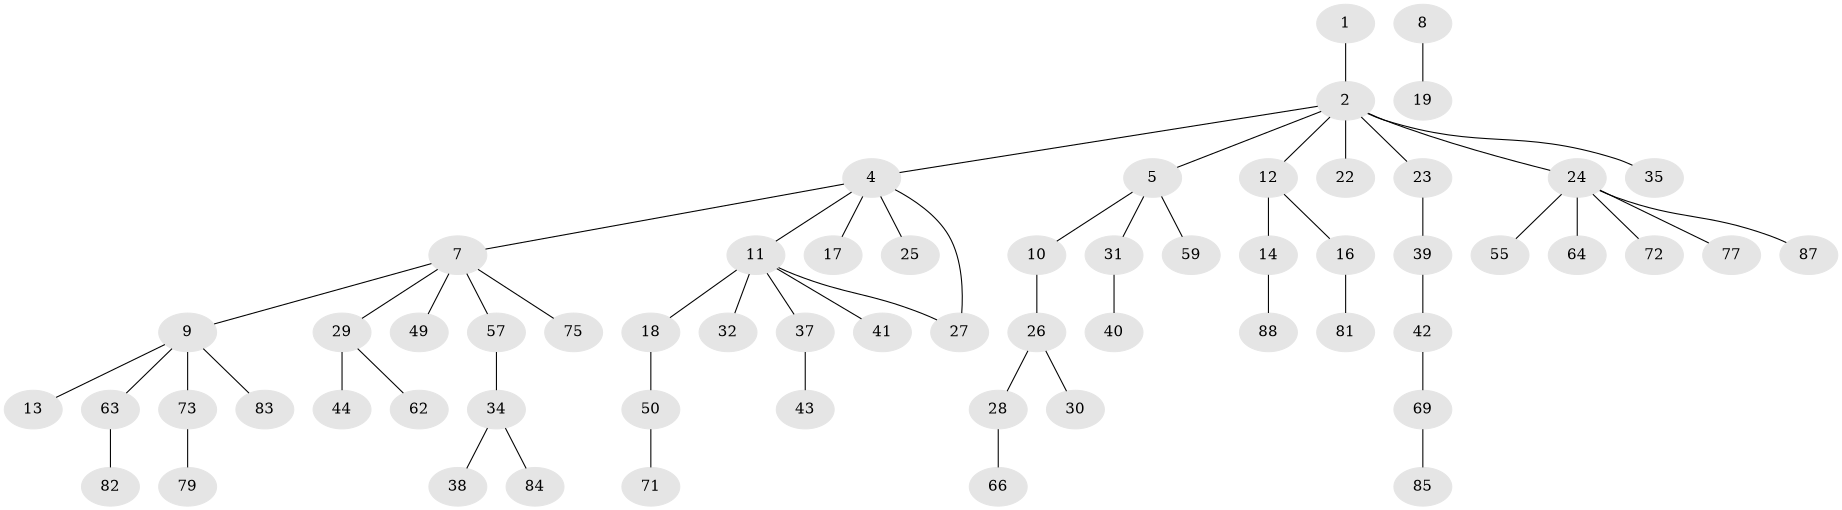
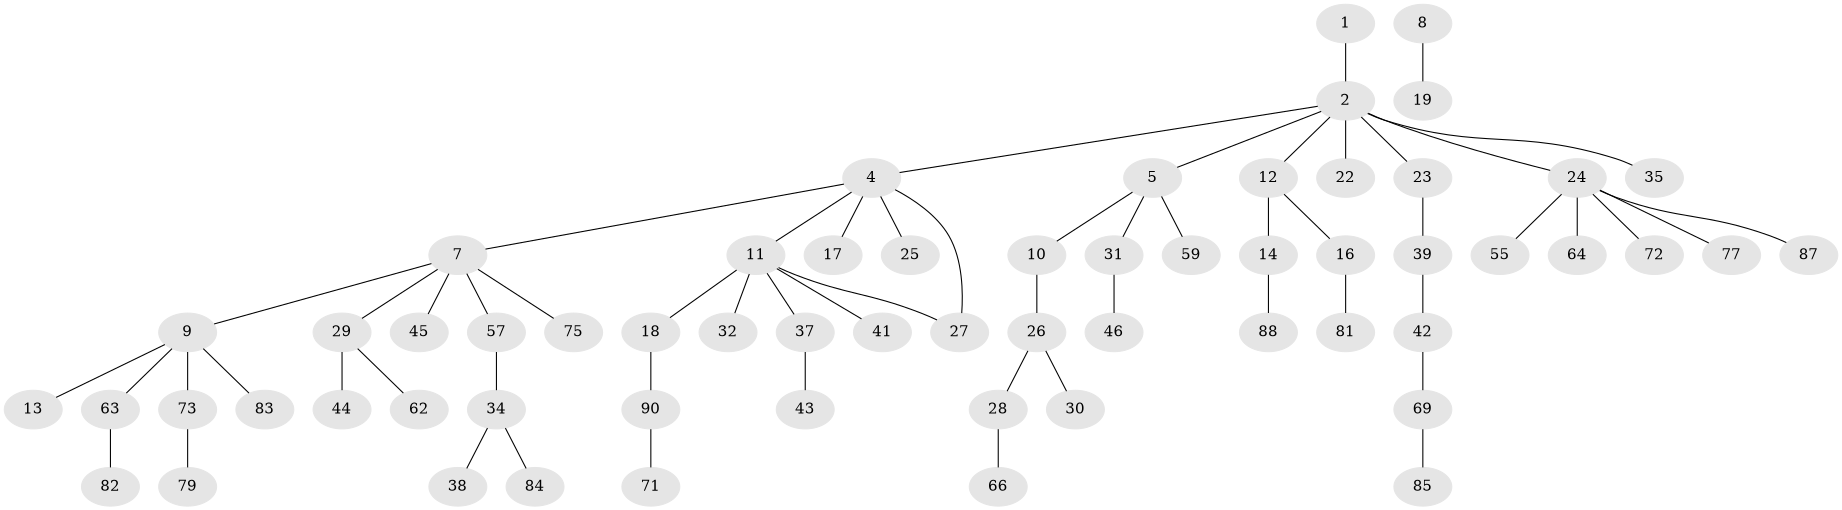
(419, 332) -> (419, 332)
(1114, 332) -> (1114, 332)
(651, 410) -> (651, 410)
